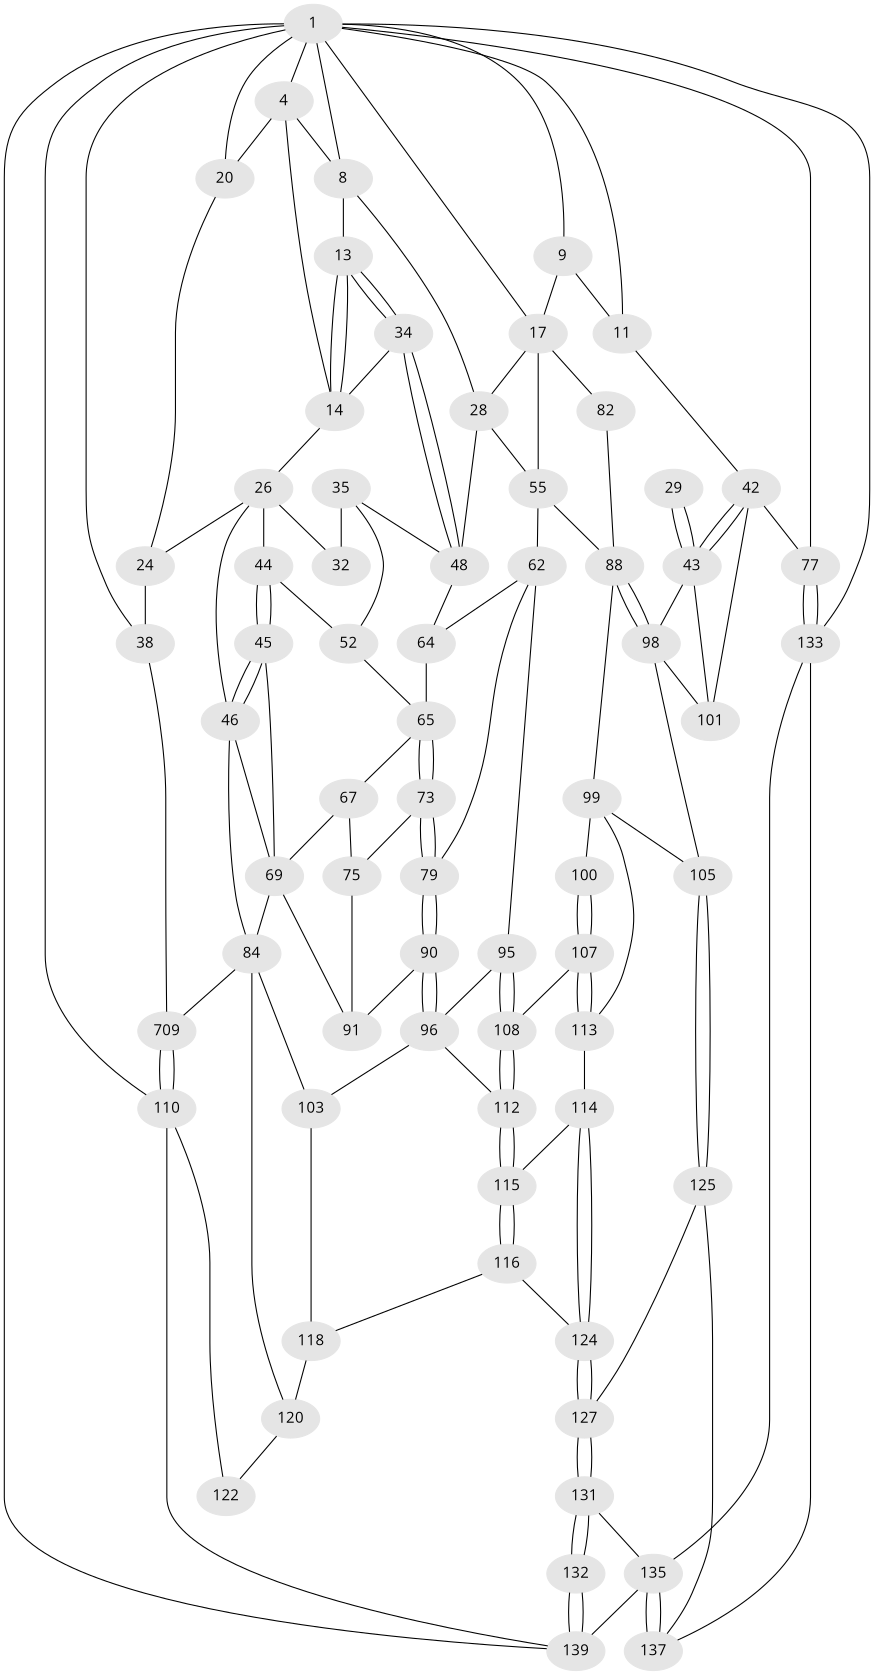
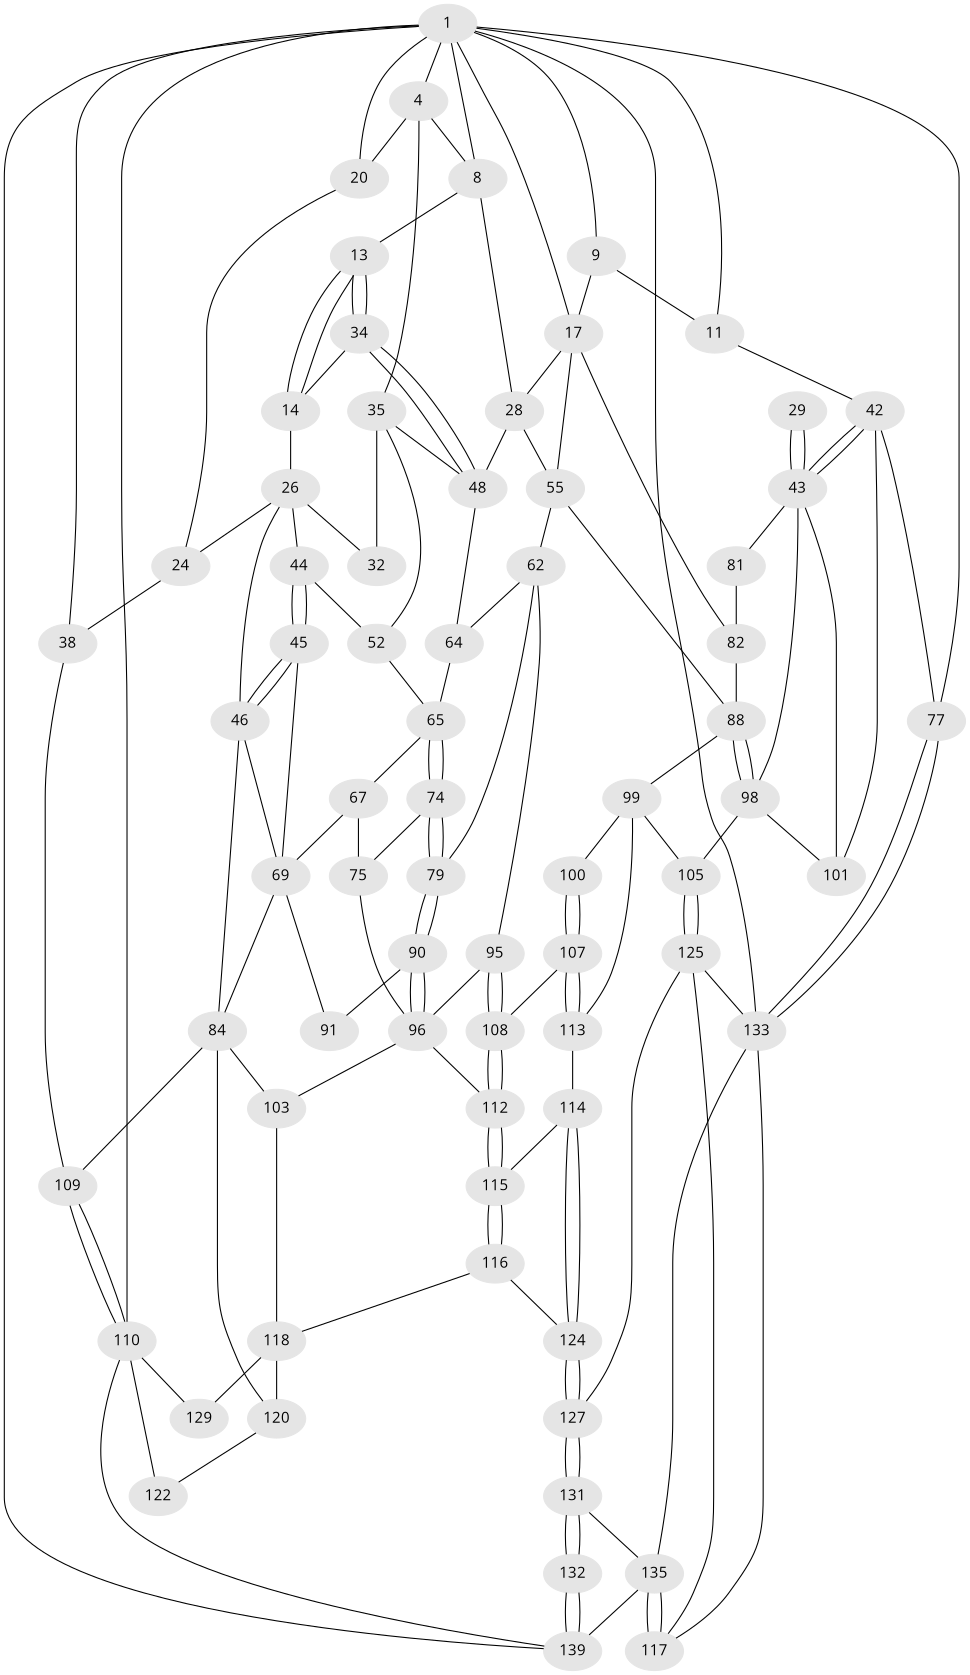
(302, 257) -> (413, 258)
none -> (736, 566)
(426, 799) -> (436, 799)
(352, 954) -> (373, 958)
none -> (724, 992)
(167, 1031) -> (68, 1186)
none -> (199, 1419)
(653, 1651) -> (654, 1651)
